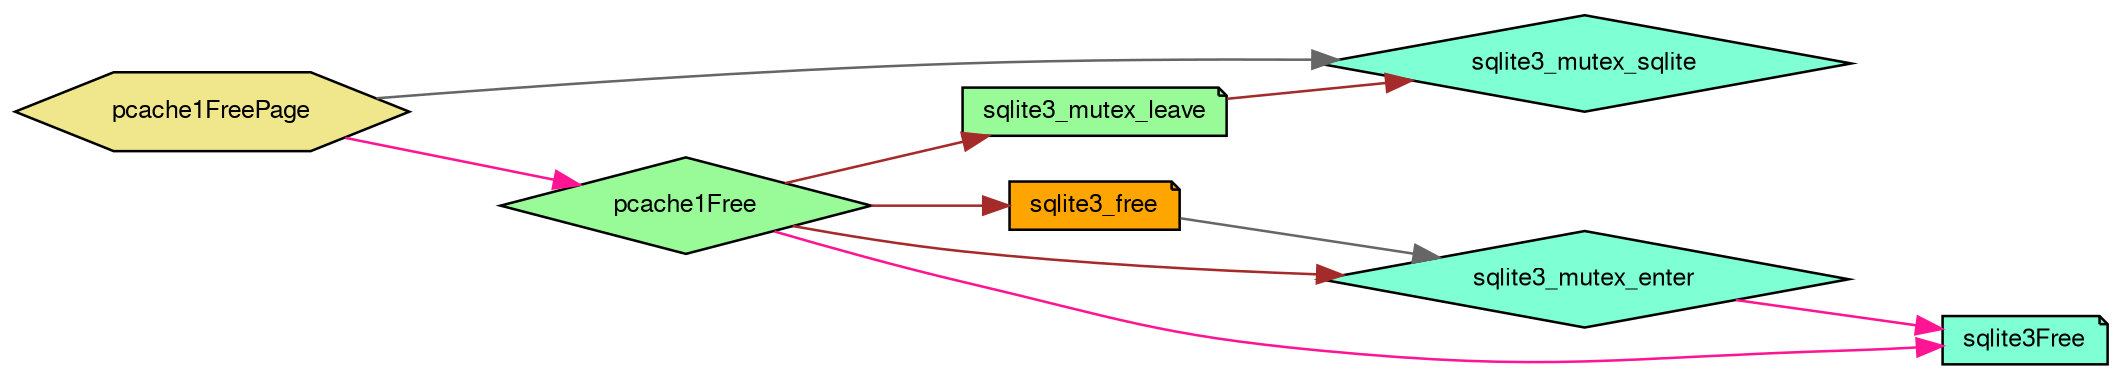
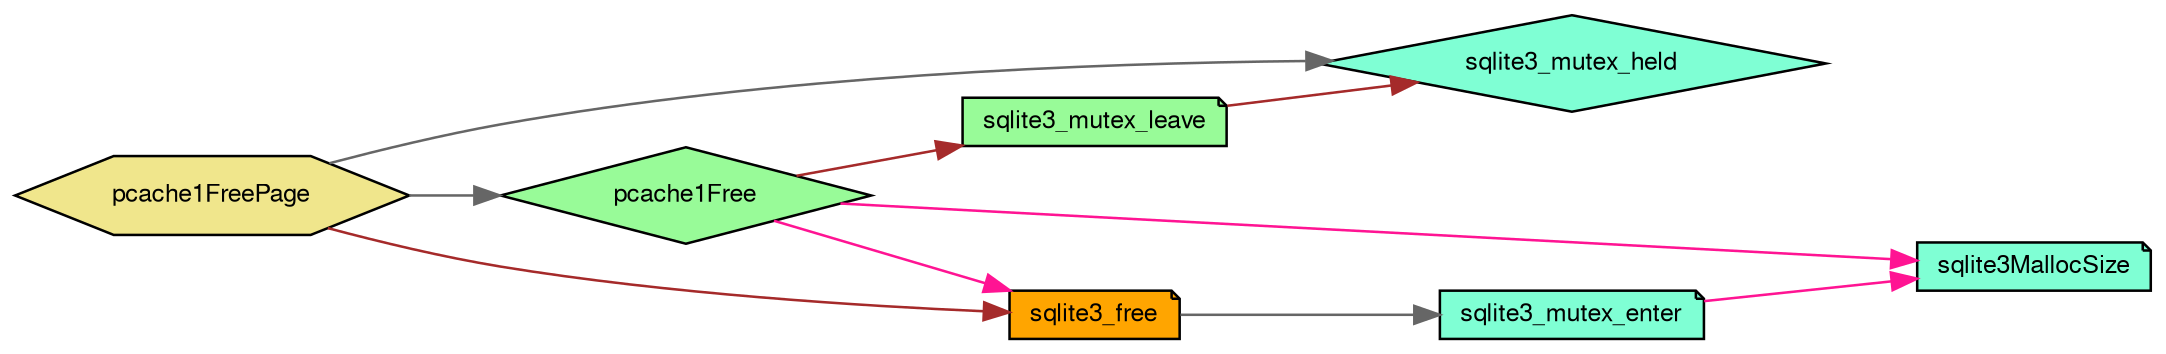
(1585, 63) -> (1572, 63)
(450, 159) -> (442, 195)
(927, 206) -> (880, 252)
(1054, 260) -> none
(1585, 279) -> (1572, 315)
none -> (653, 287)
(2025, 340) -> (2034, 267)
